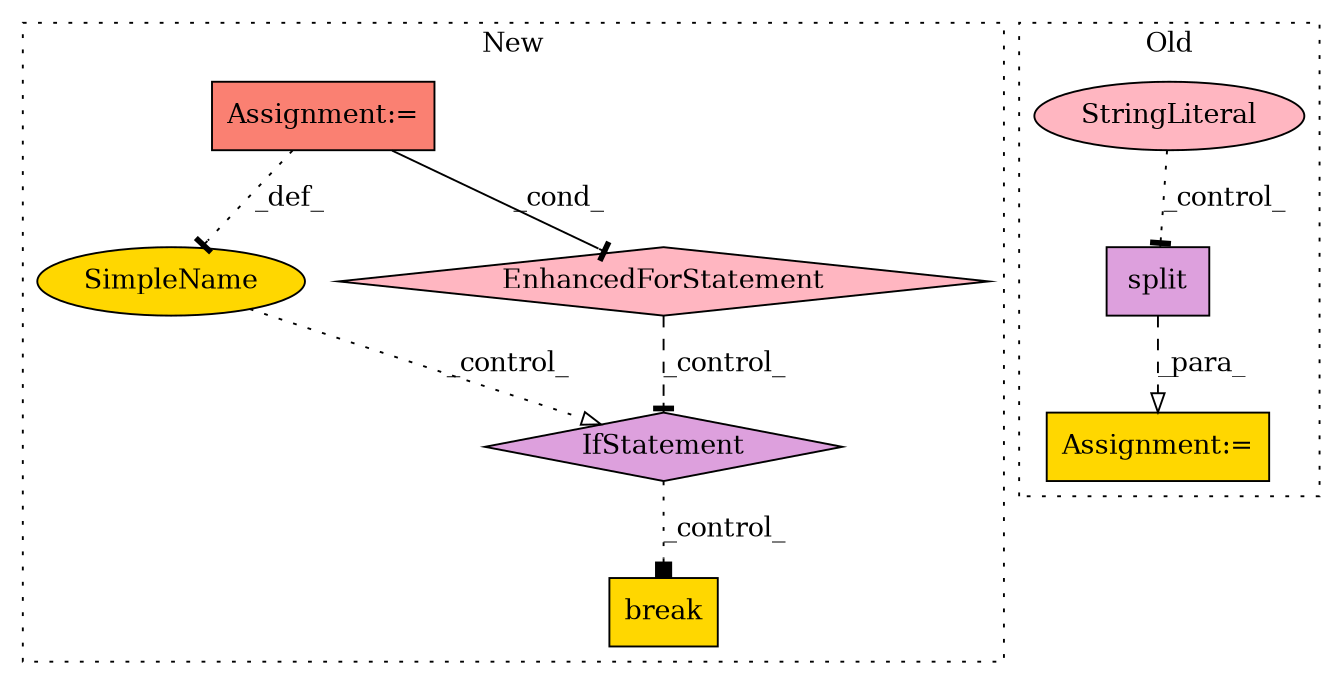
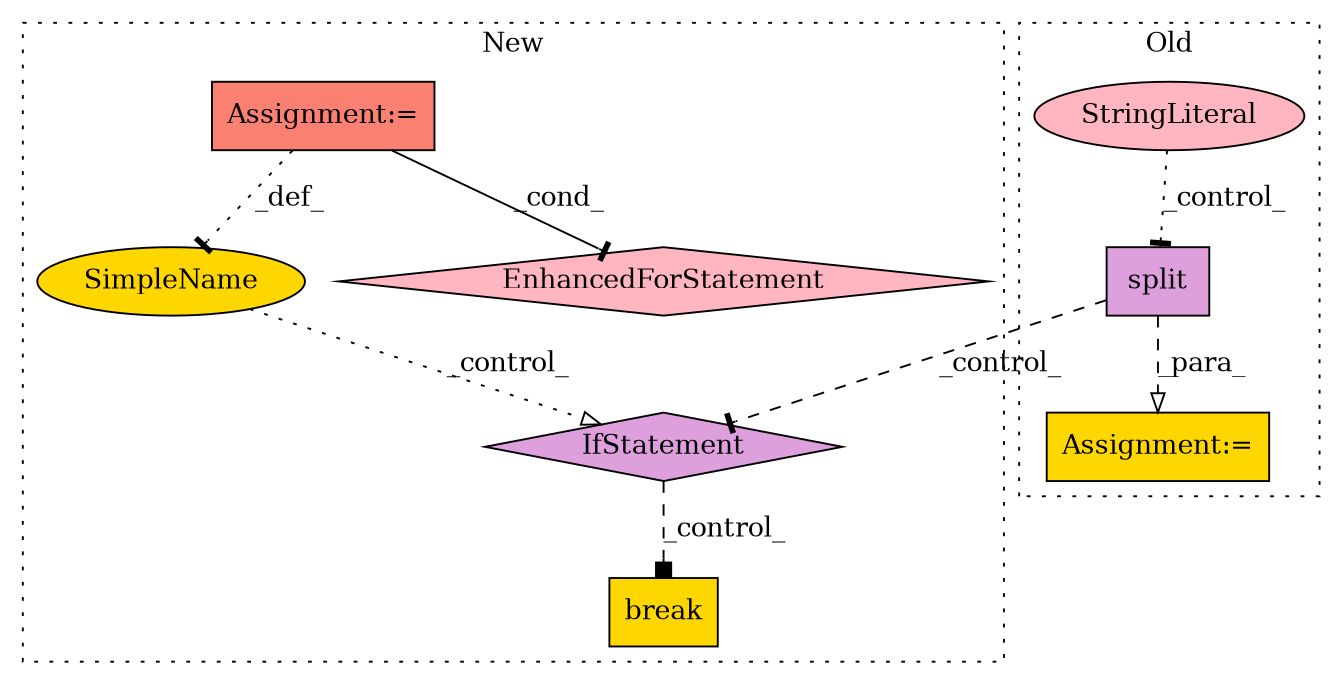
(664, 359) -> (921, 361)
(664, 520) -> (664, 520)
